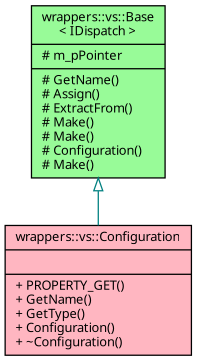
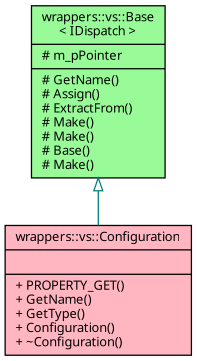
(92, 151) -> (66, 151)
